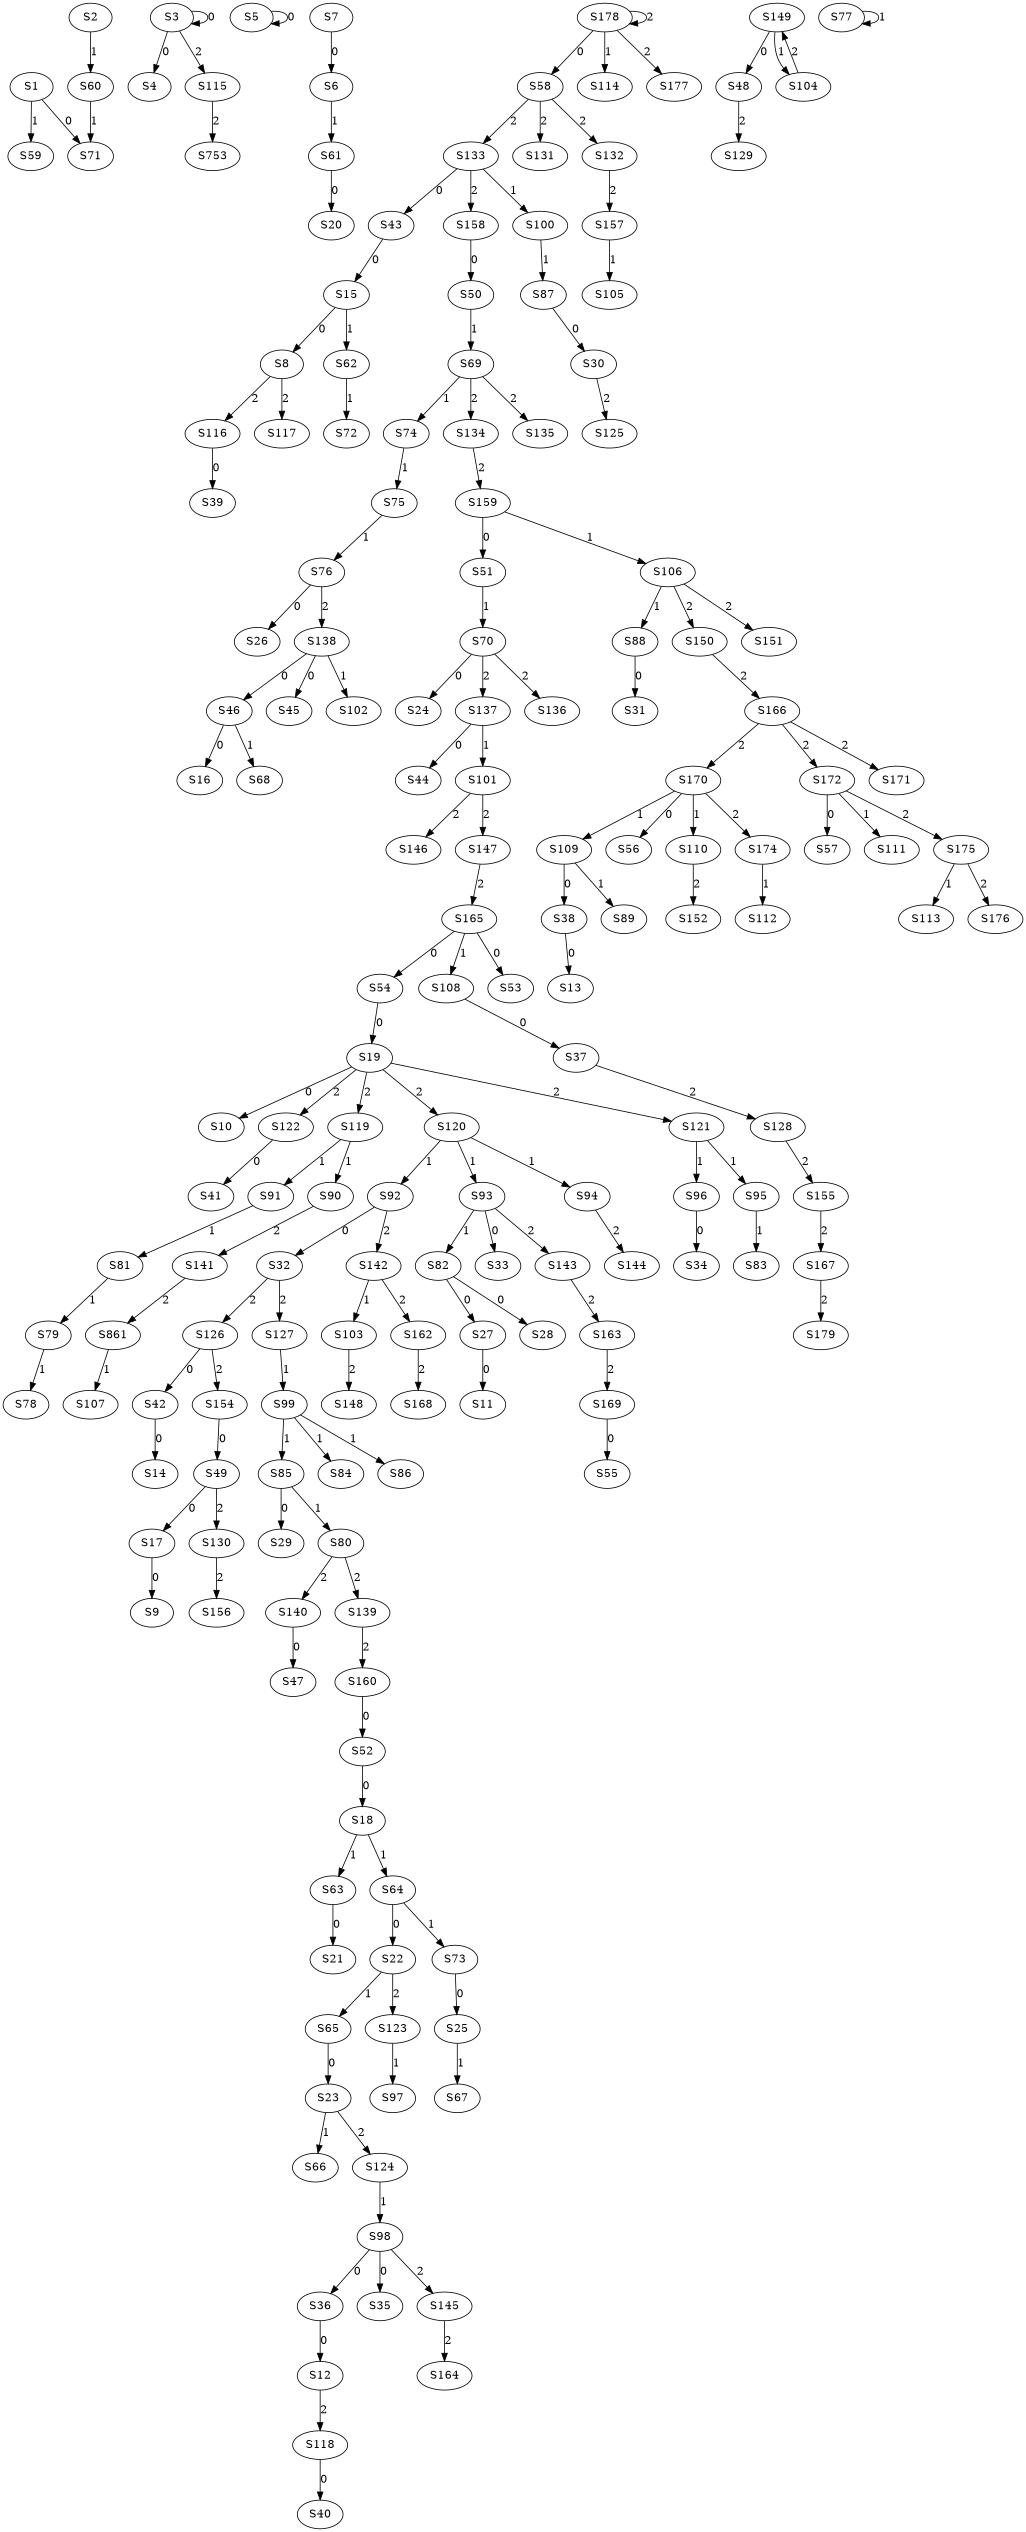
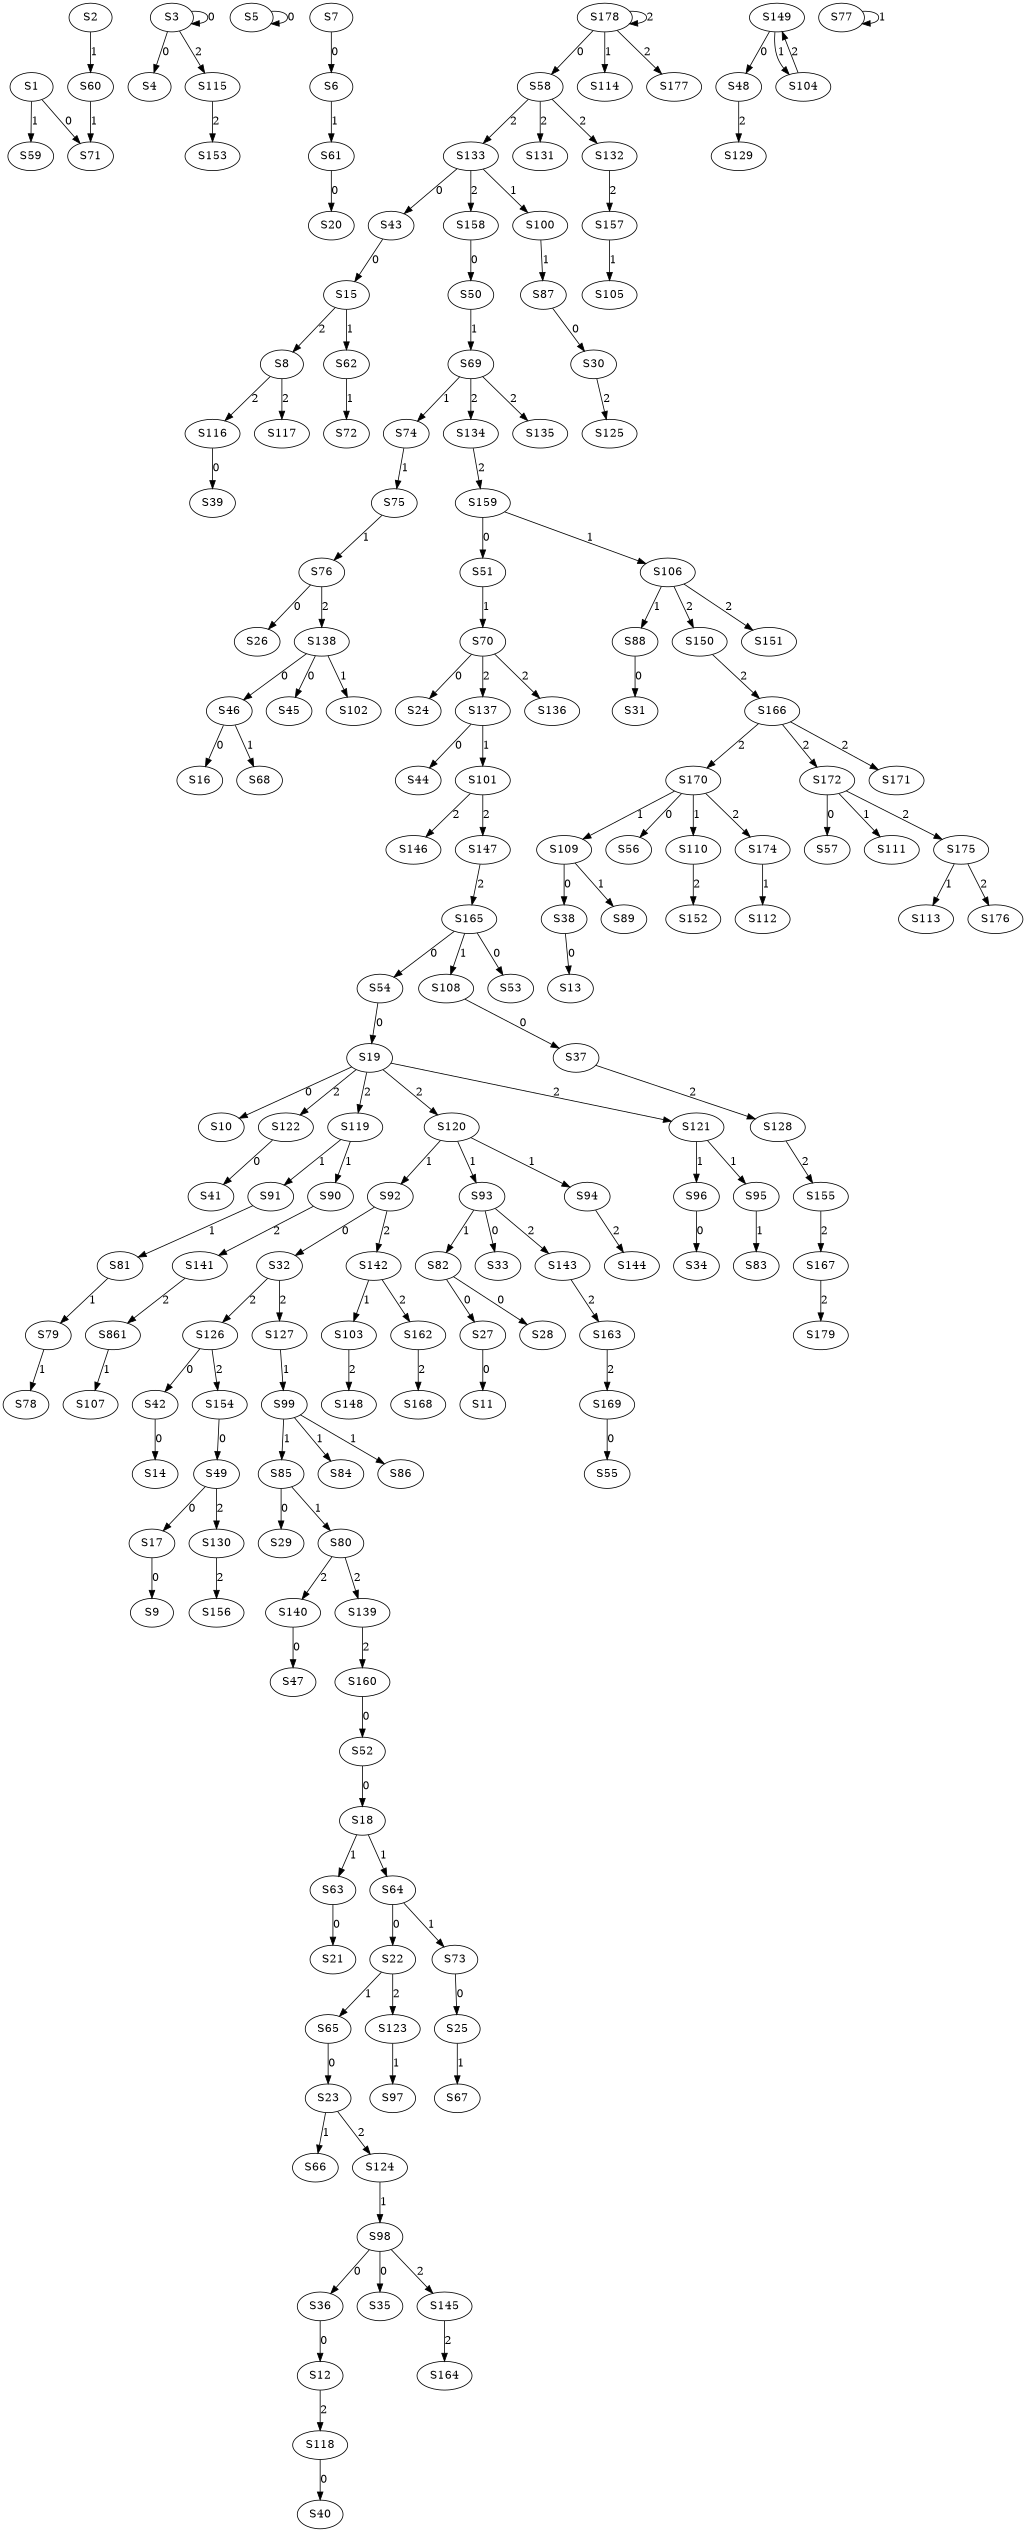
(213, 156) -> (213, 156)
(323, 330) -> (323, 330)
